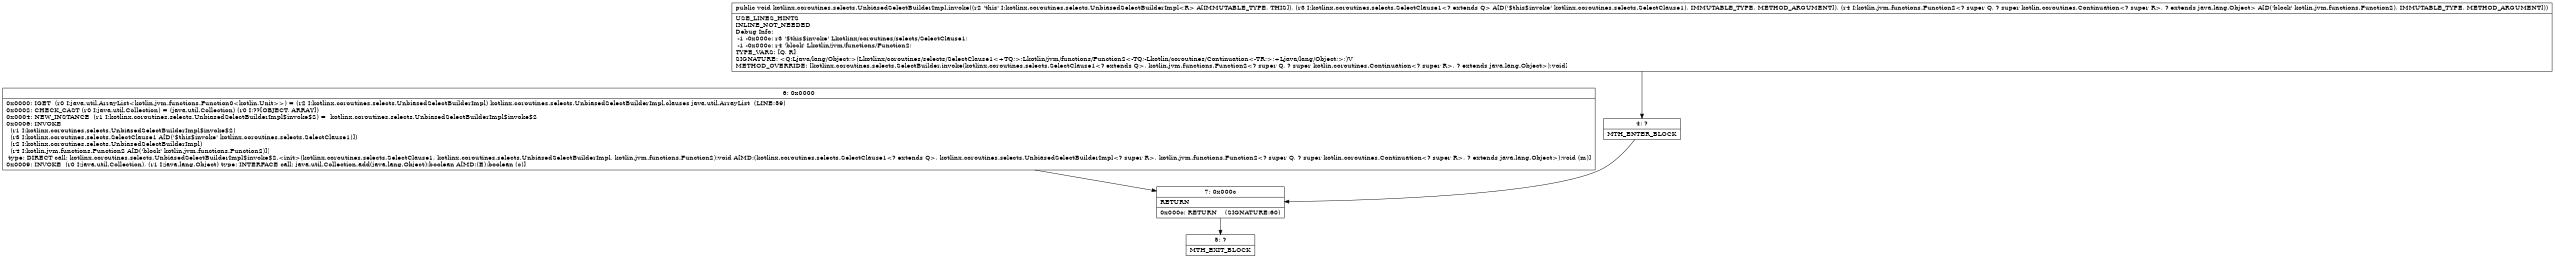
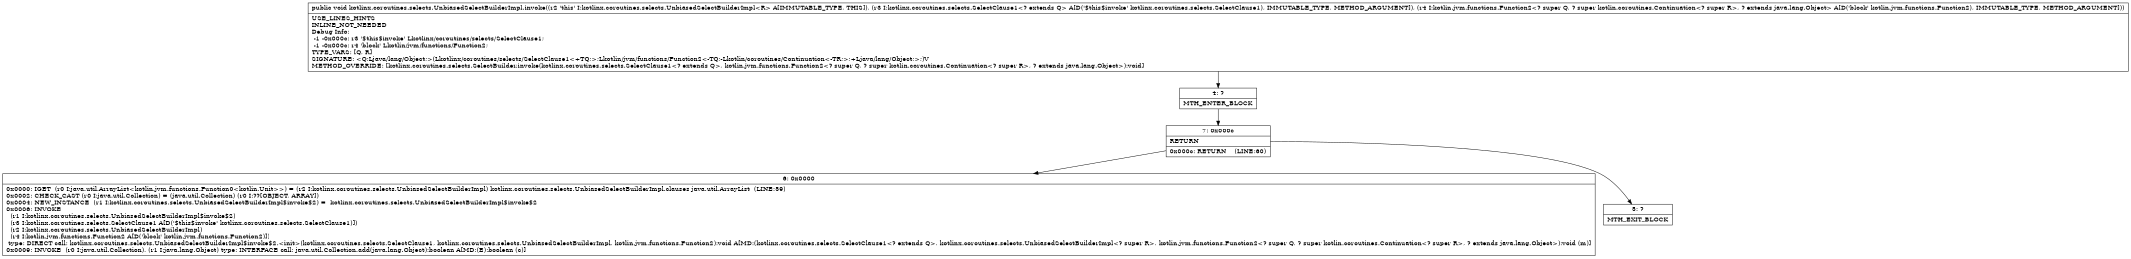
(1093, 180) -> (1102, 162)
(1220, 213) -> (1218, 151)
